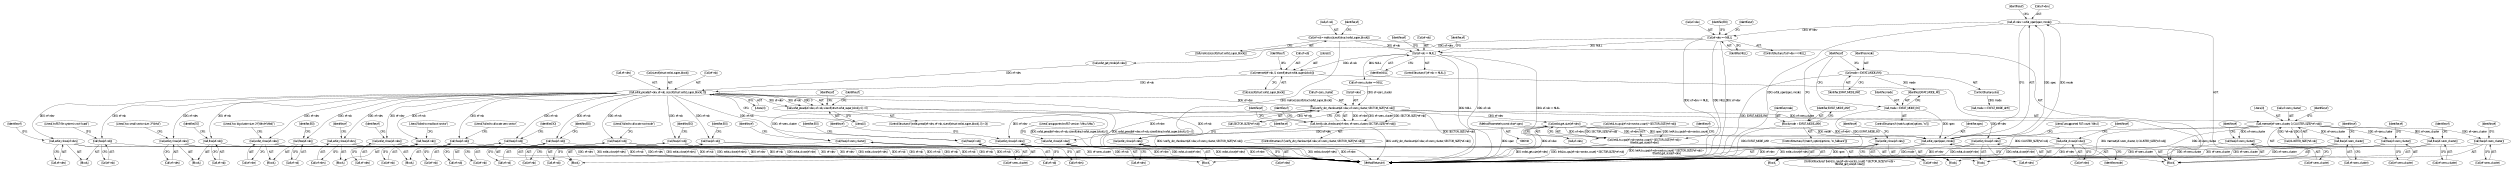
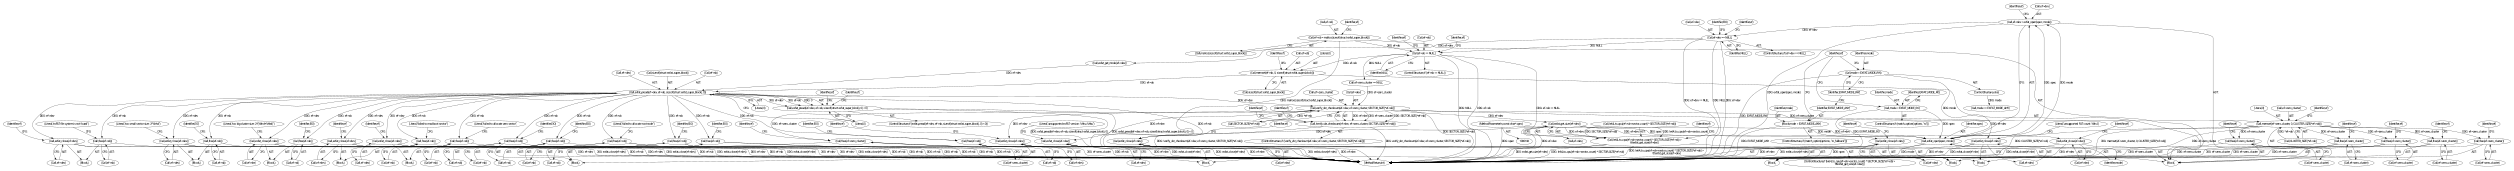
(1849, 83) -> (1849, 83)
(1893, 83) -> (1944, 113)
(1826, 117) -> (1839, 100)
(2298, 132) -> (2298, 132)
